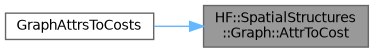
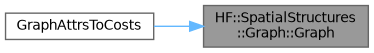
(286, 26) -> (286, 26)
